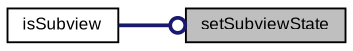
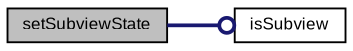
(144, 25) -> (193, 25)
